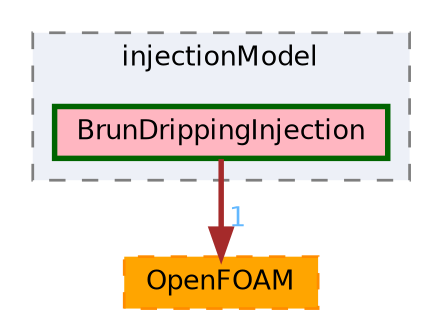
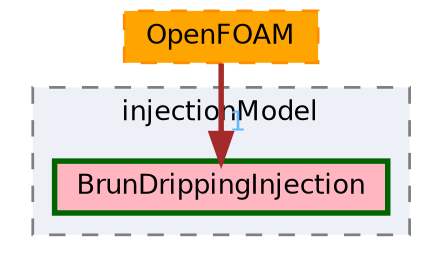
(221, 198) -> (221, 105)
